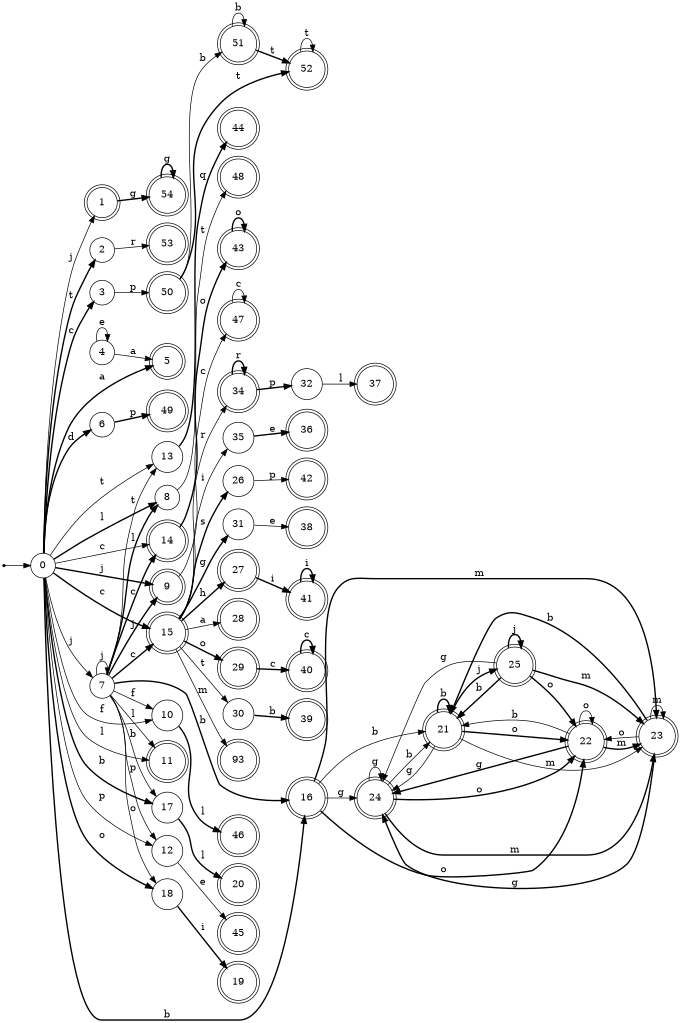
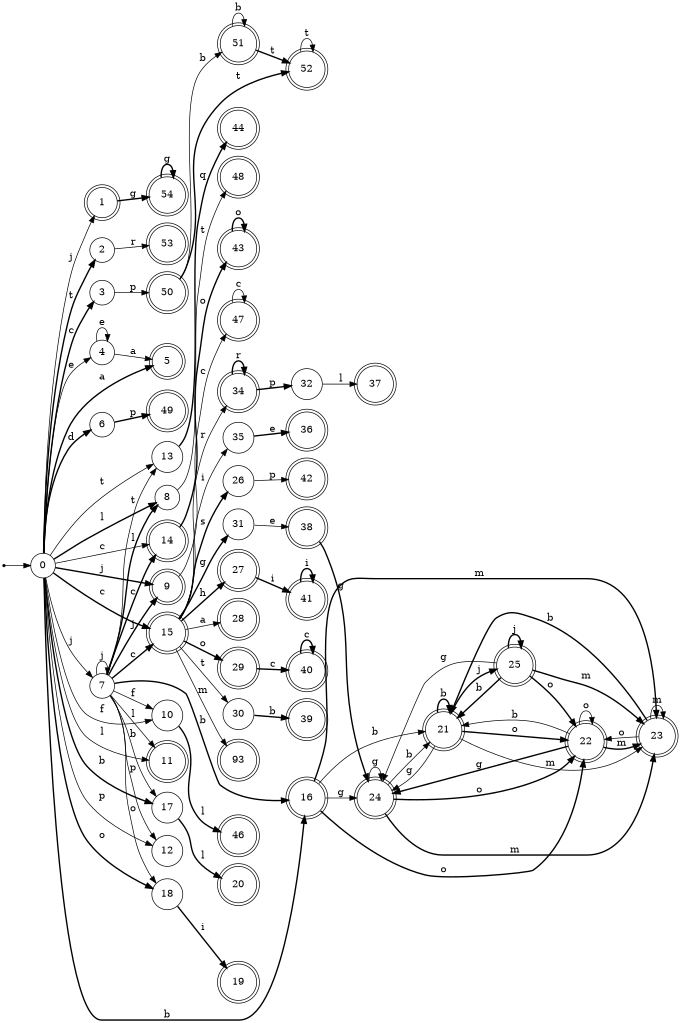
none -> (51, 452)
(550, 887) -> (346, 657)
(238, 933) -> none
